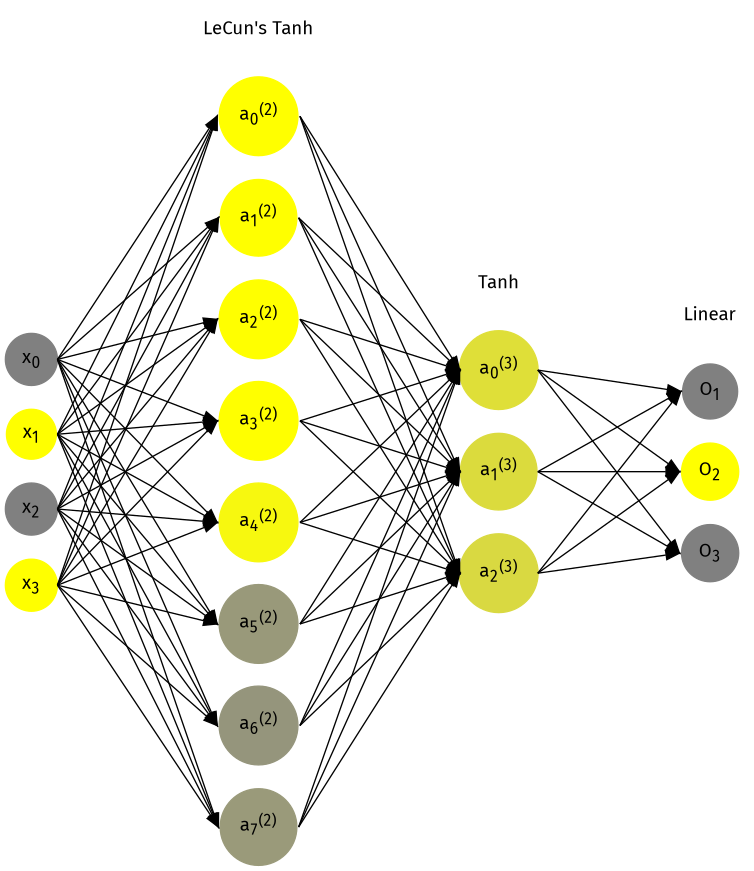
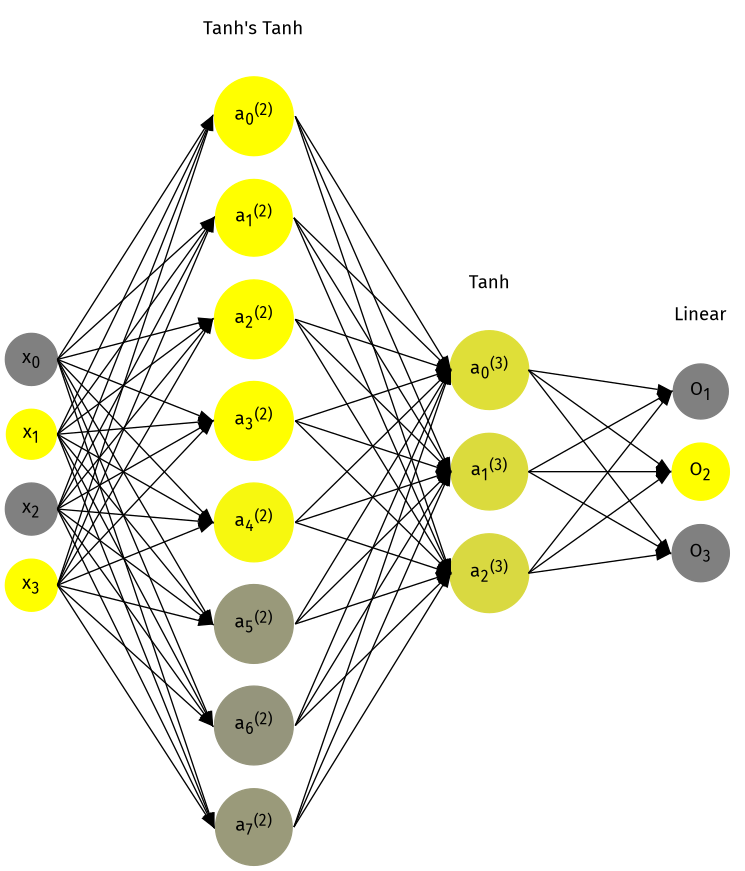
(259, 29) -> (254, 29)
